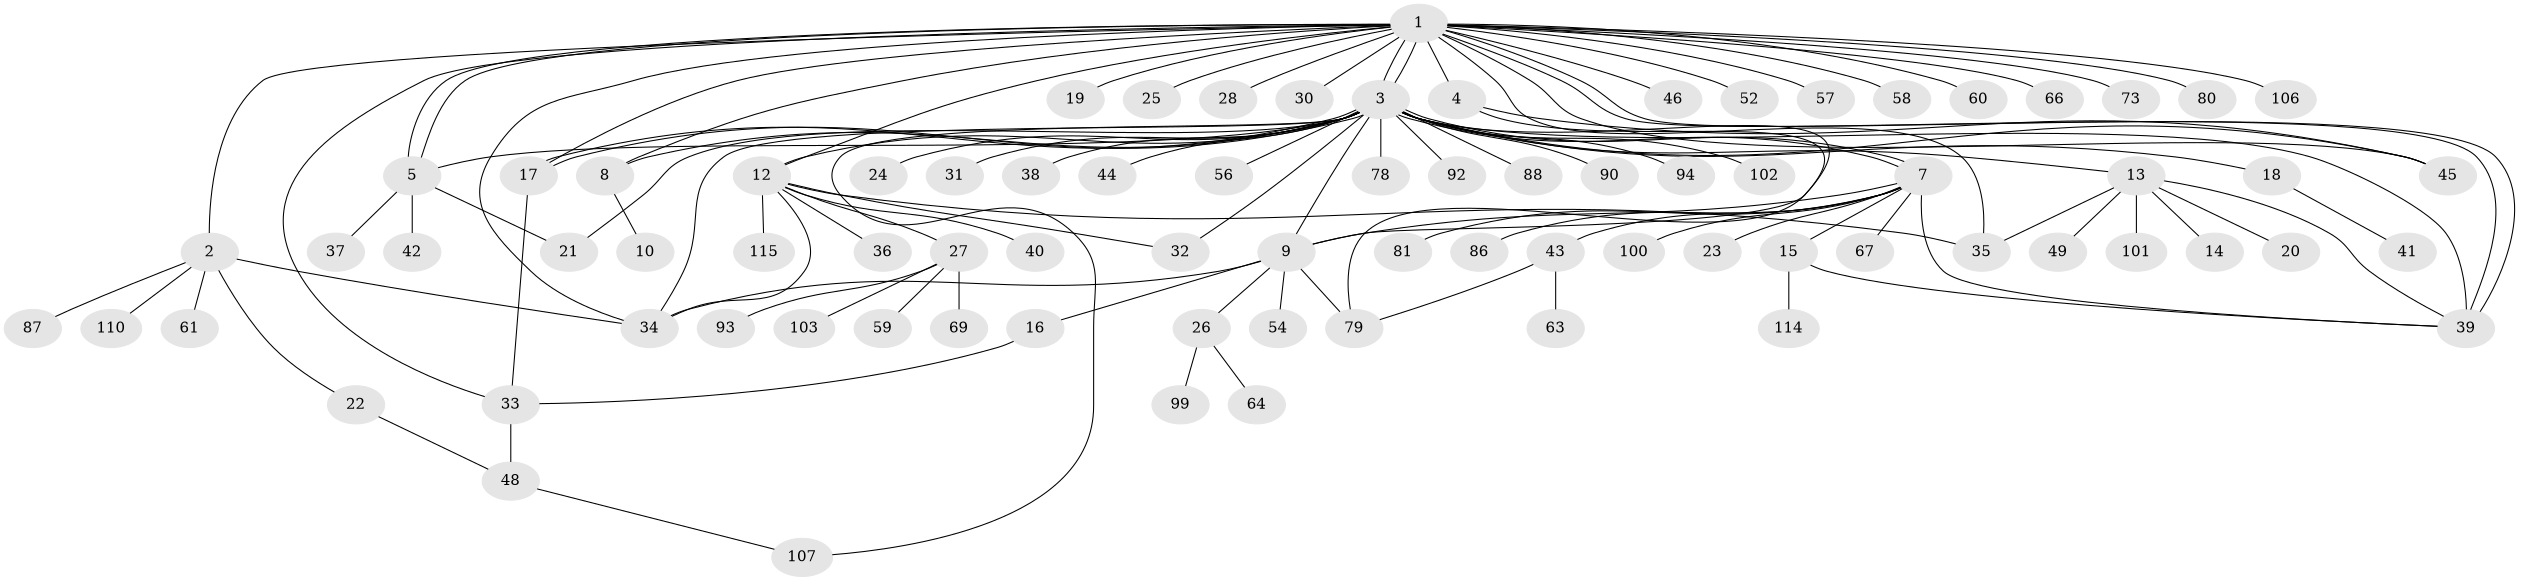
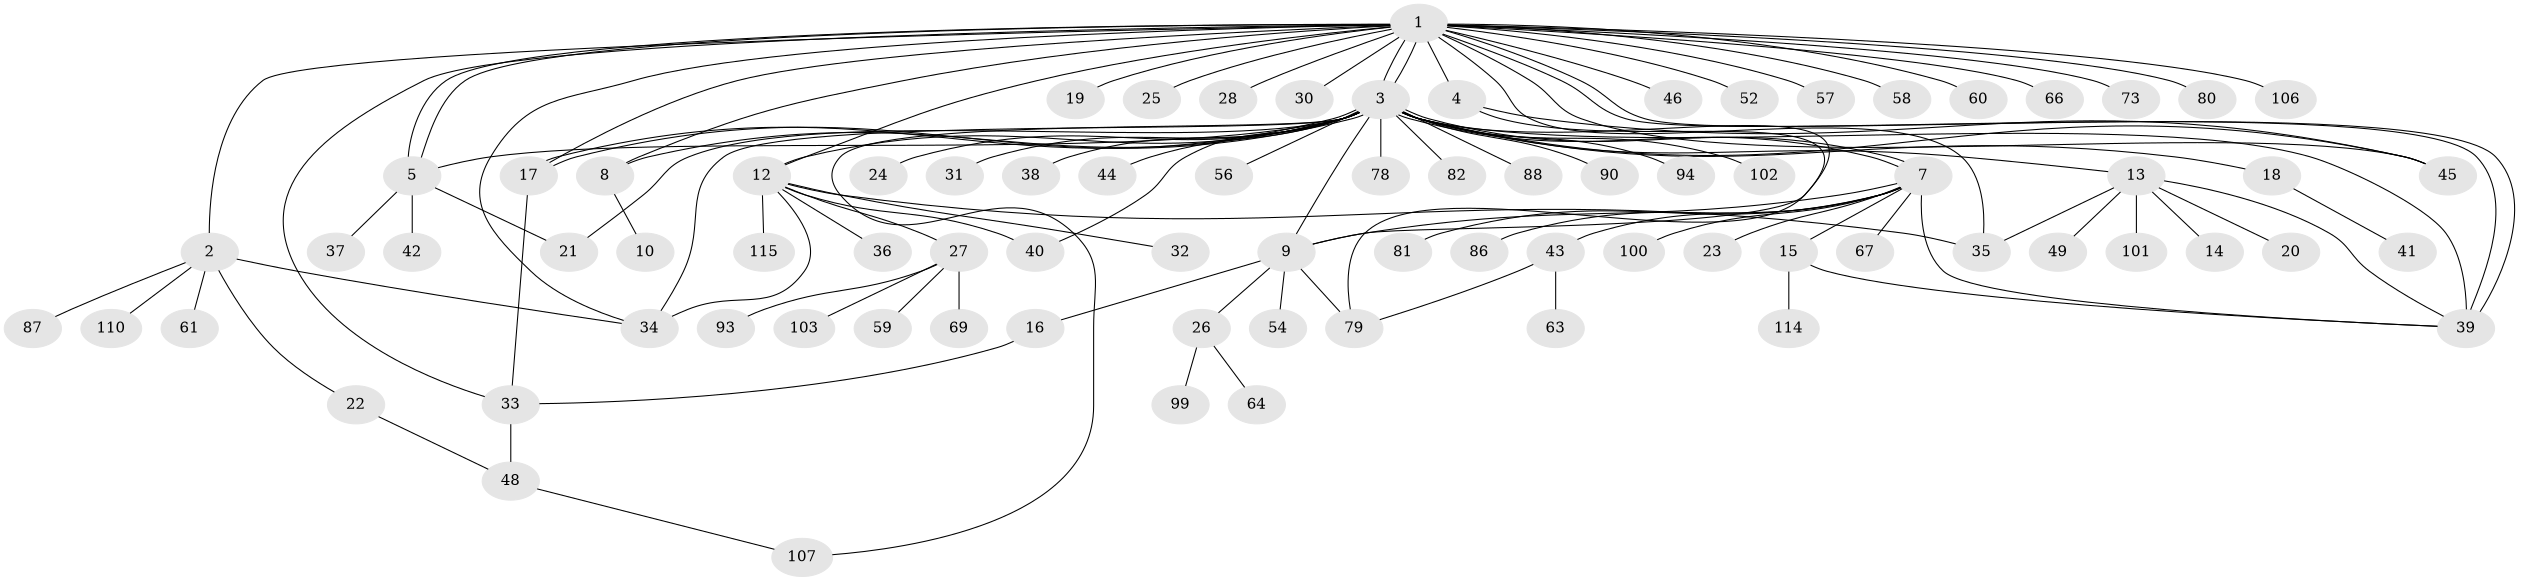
(1457, 176) -> (1457, 176)
(1283, 179) -> (1190, 155)
(980, 284) -> none
